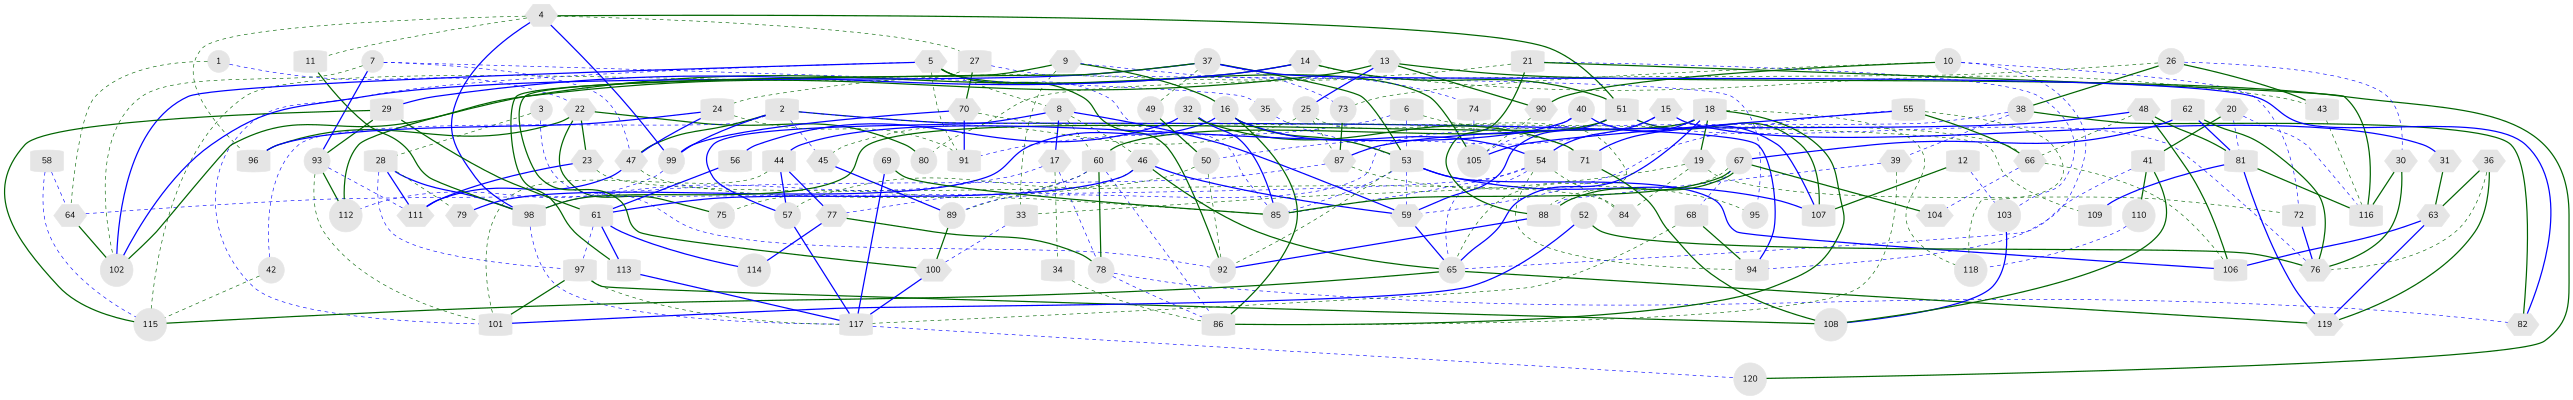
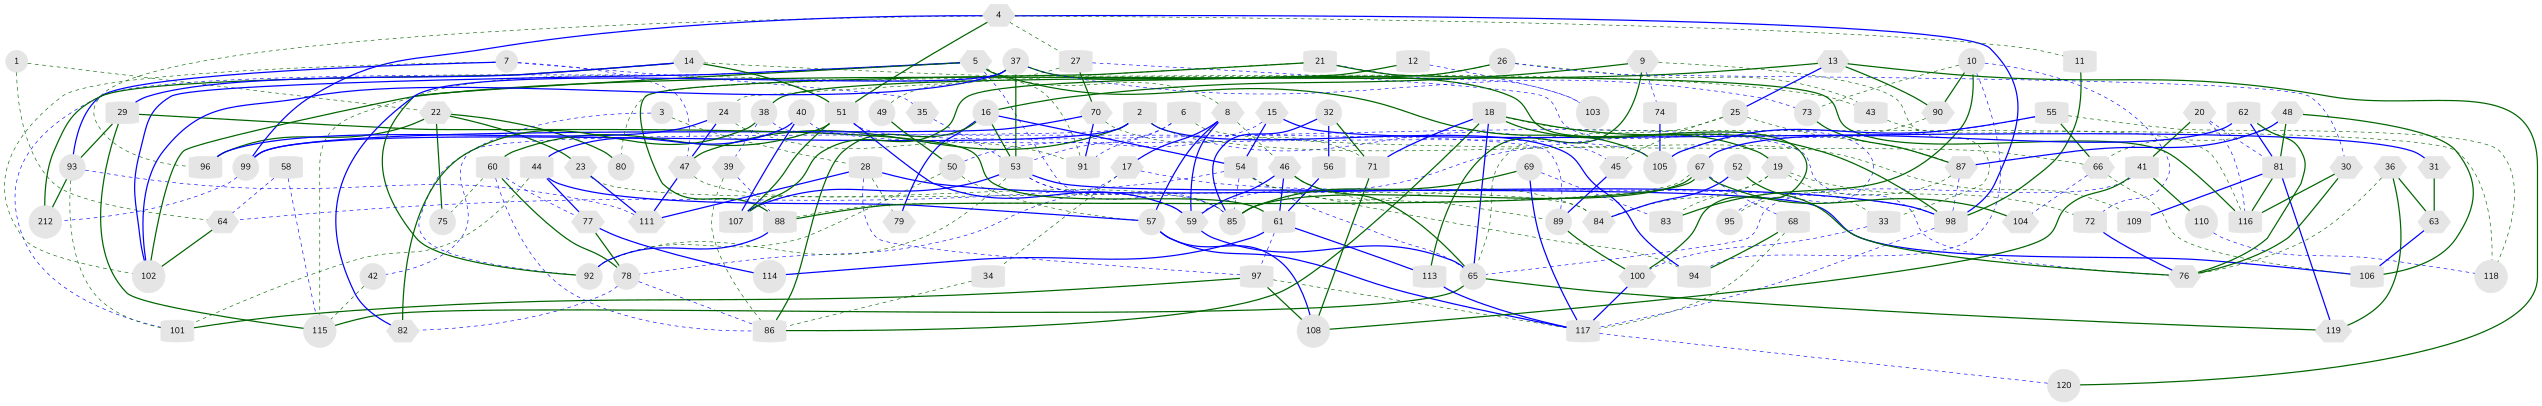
(400, 79) -> (264, 92)
(2246, 80) -> (1688, 78)
(1474, 133) -> (1660, 137)
(1079, 135) -> none
(346, 216) -> (45, 222)
none -> (1666, 222)
(2379, 270) -> none
(1980, 295) -> (1281, 262)
(1025, 306) -> (1671, 199)
